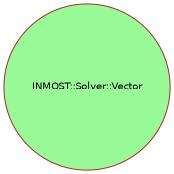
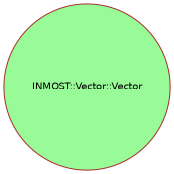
(87, 87) -> (87, 87)
